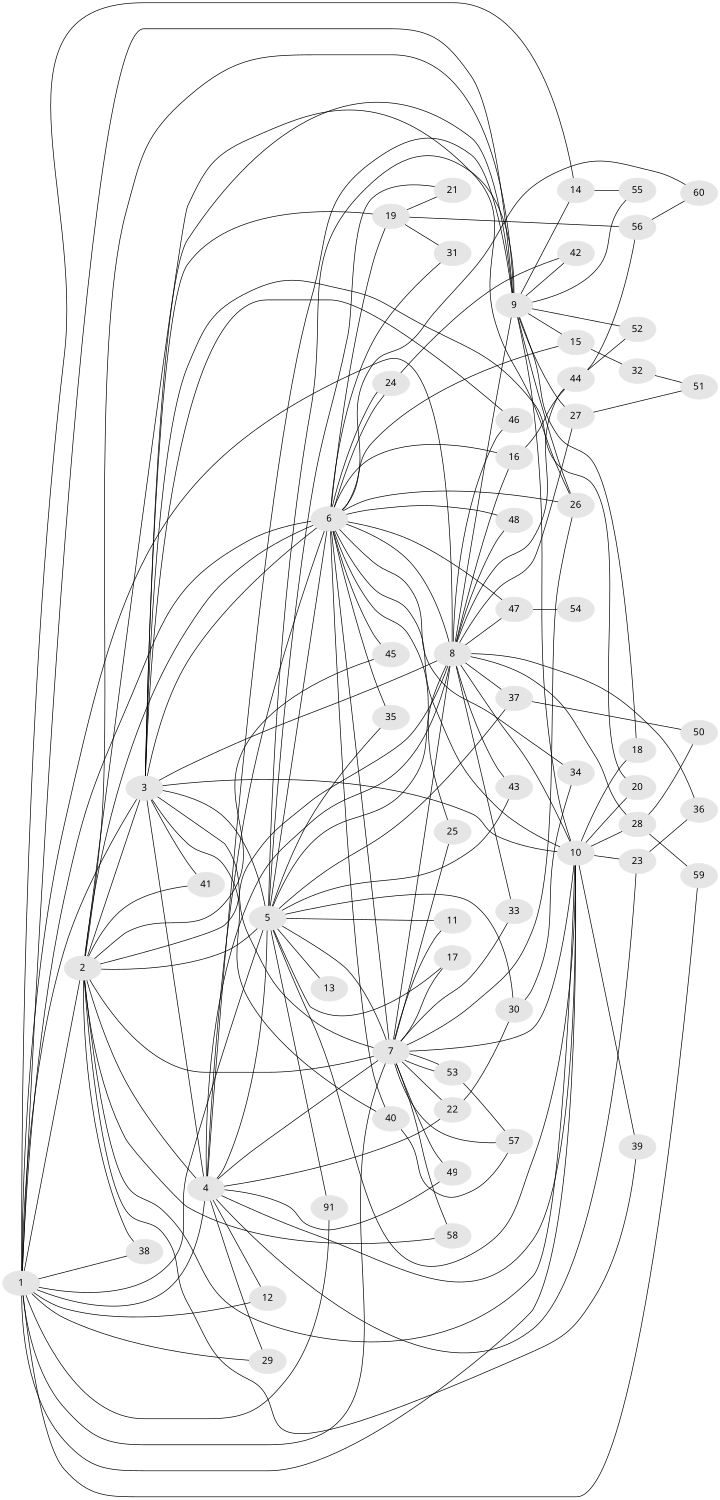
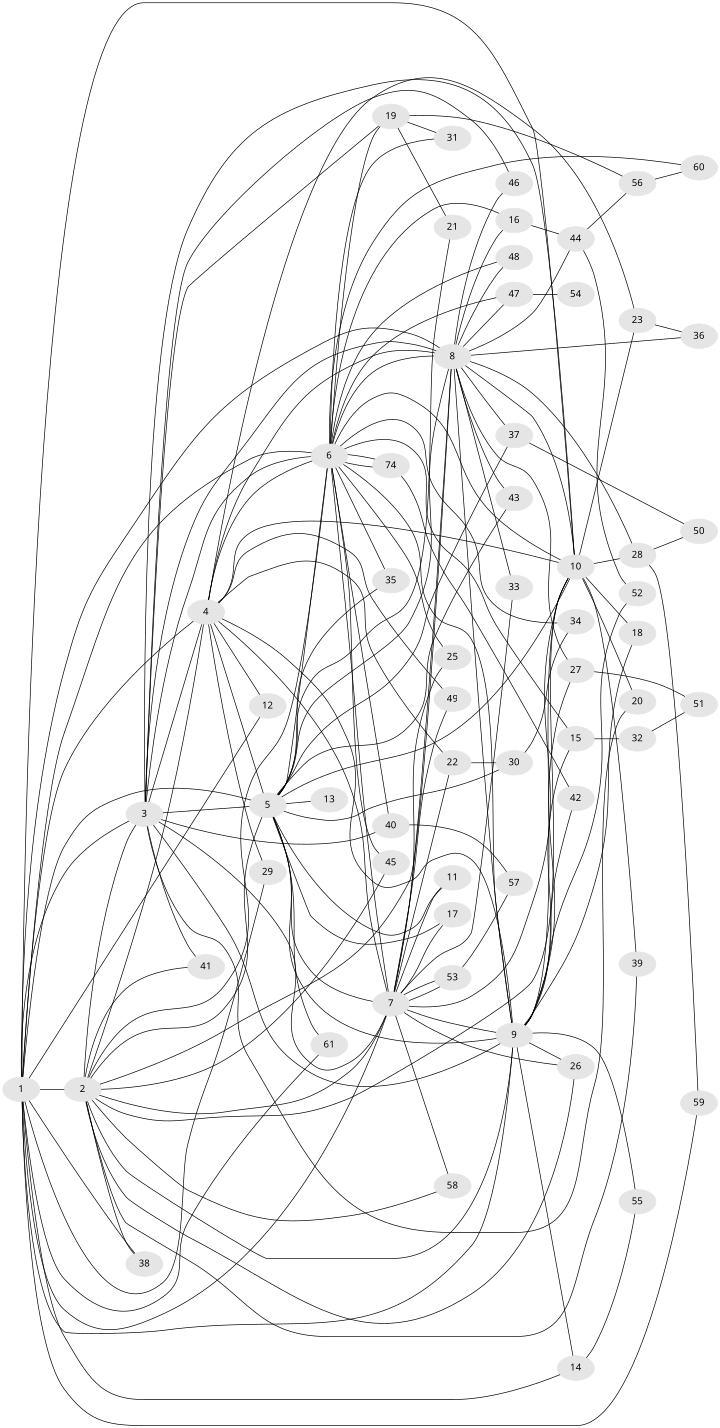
(391, 383) -> (391, 466)
(455, 491) -> (489, 716)
(427, 1122) -> (451, 1023)
(329, 1208) -> (329, 1045)
